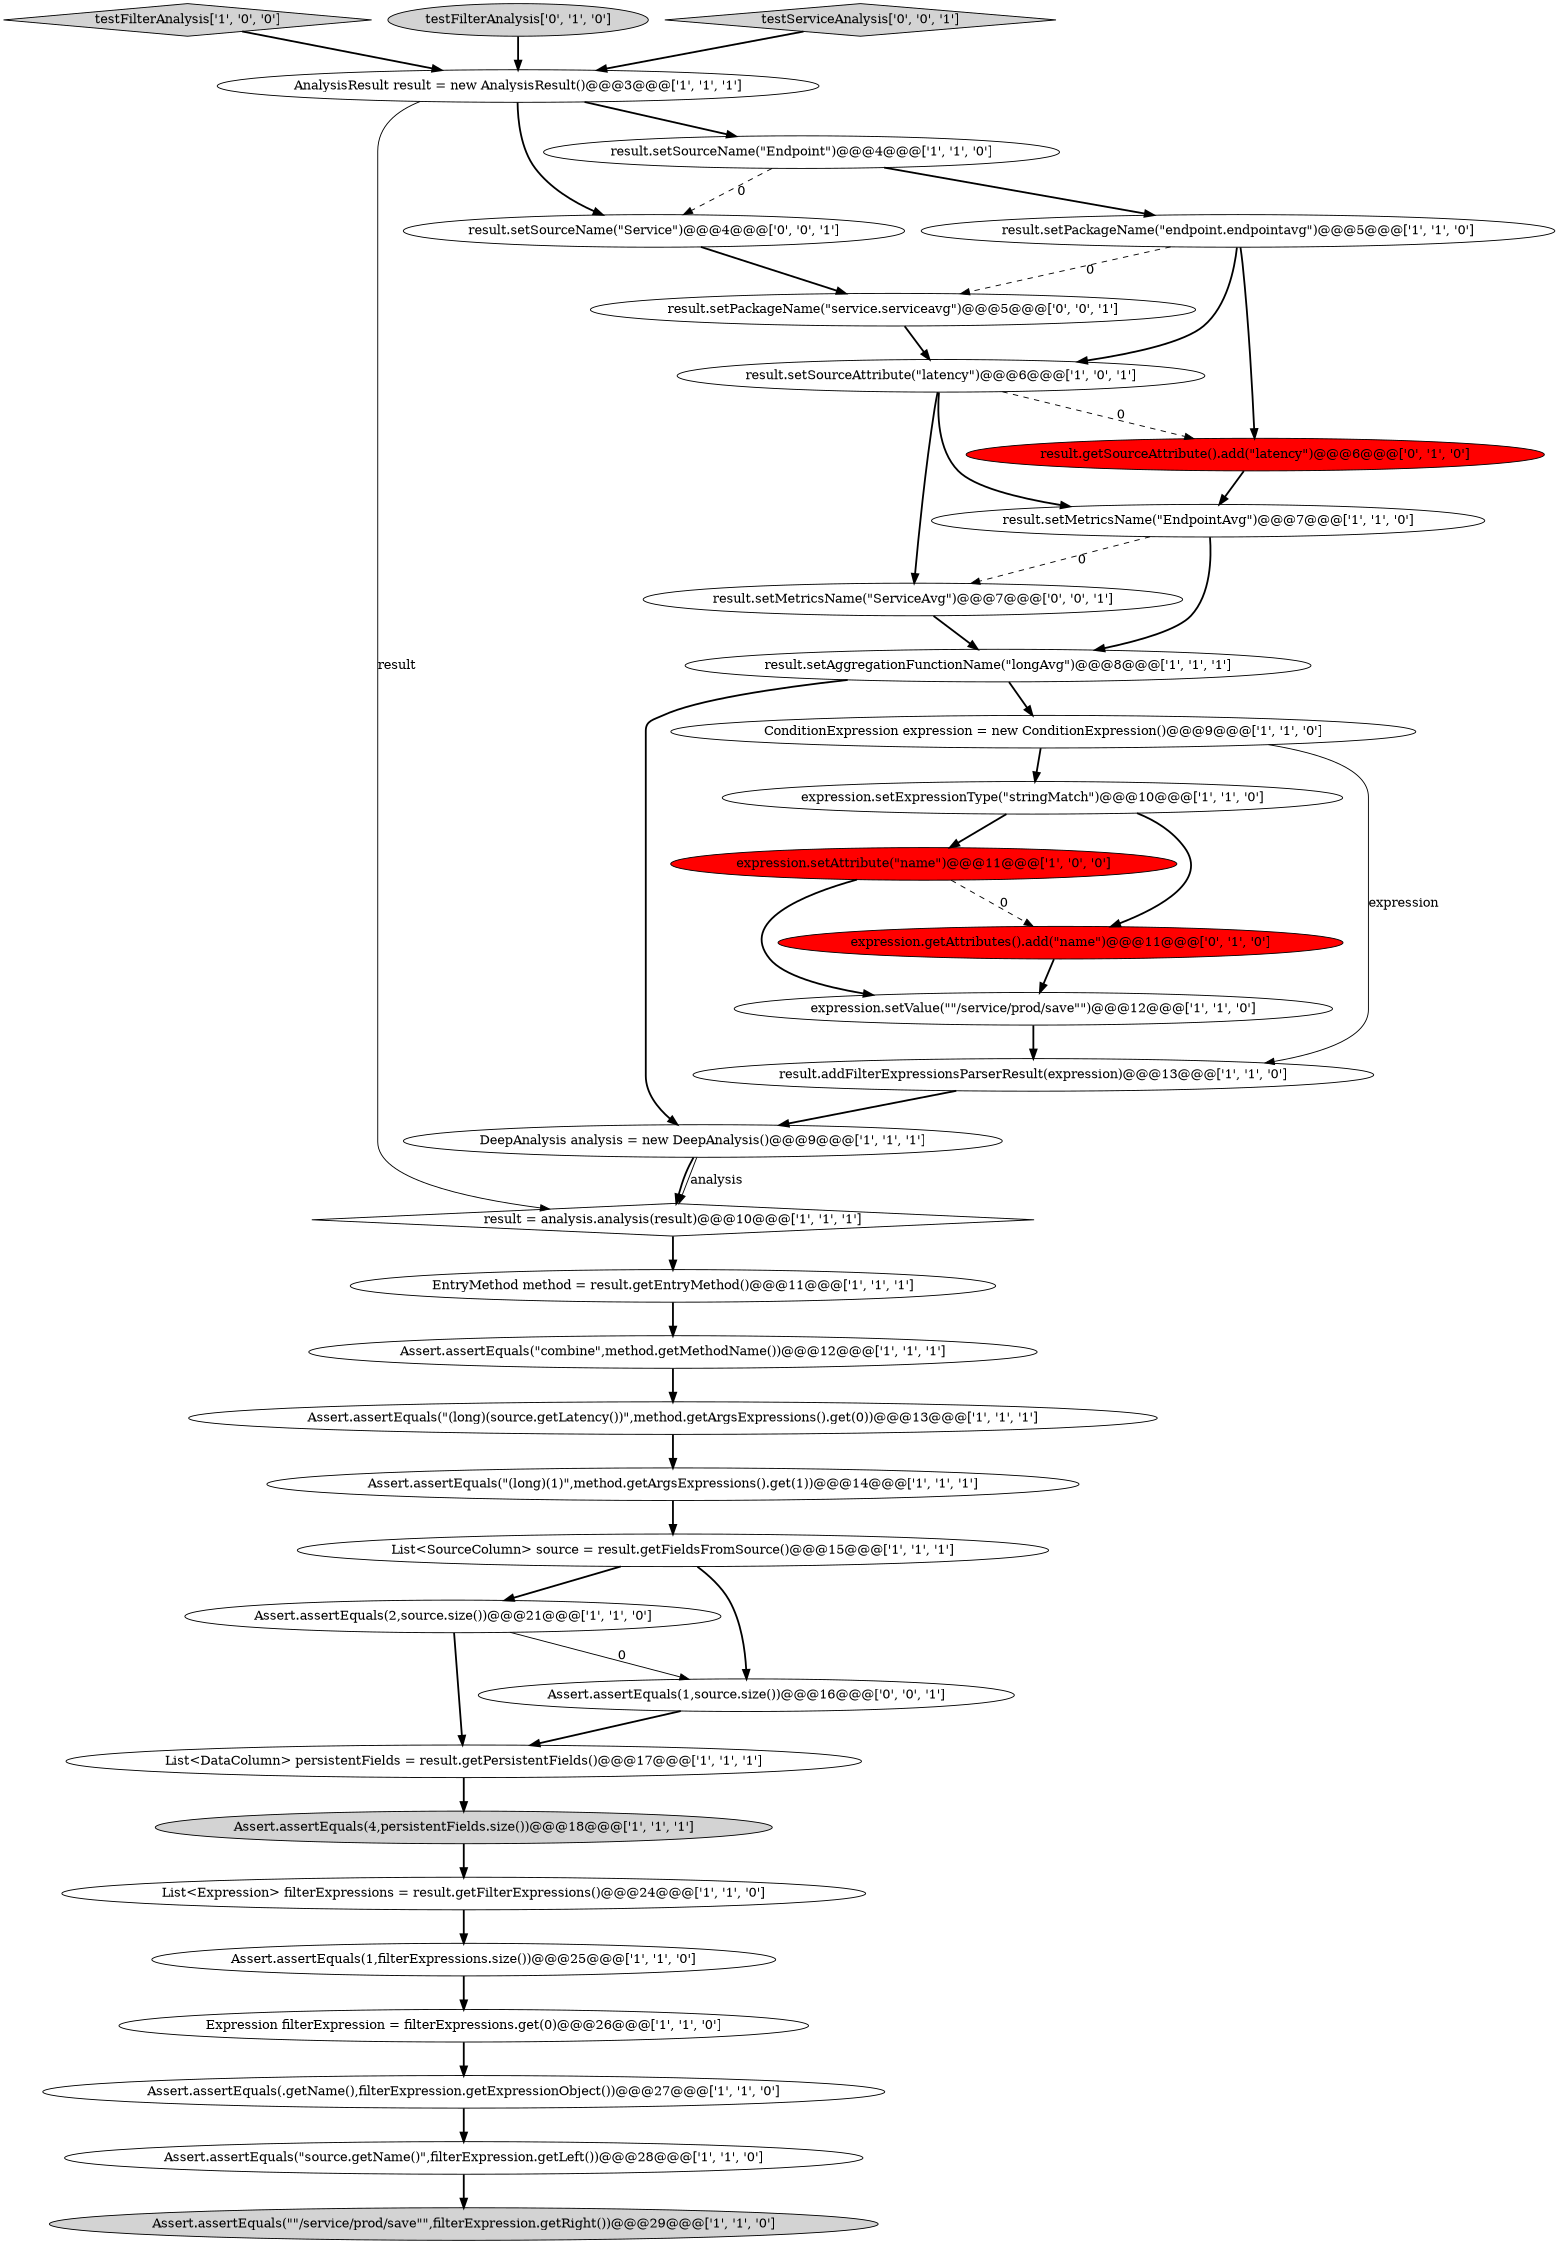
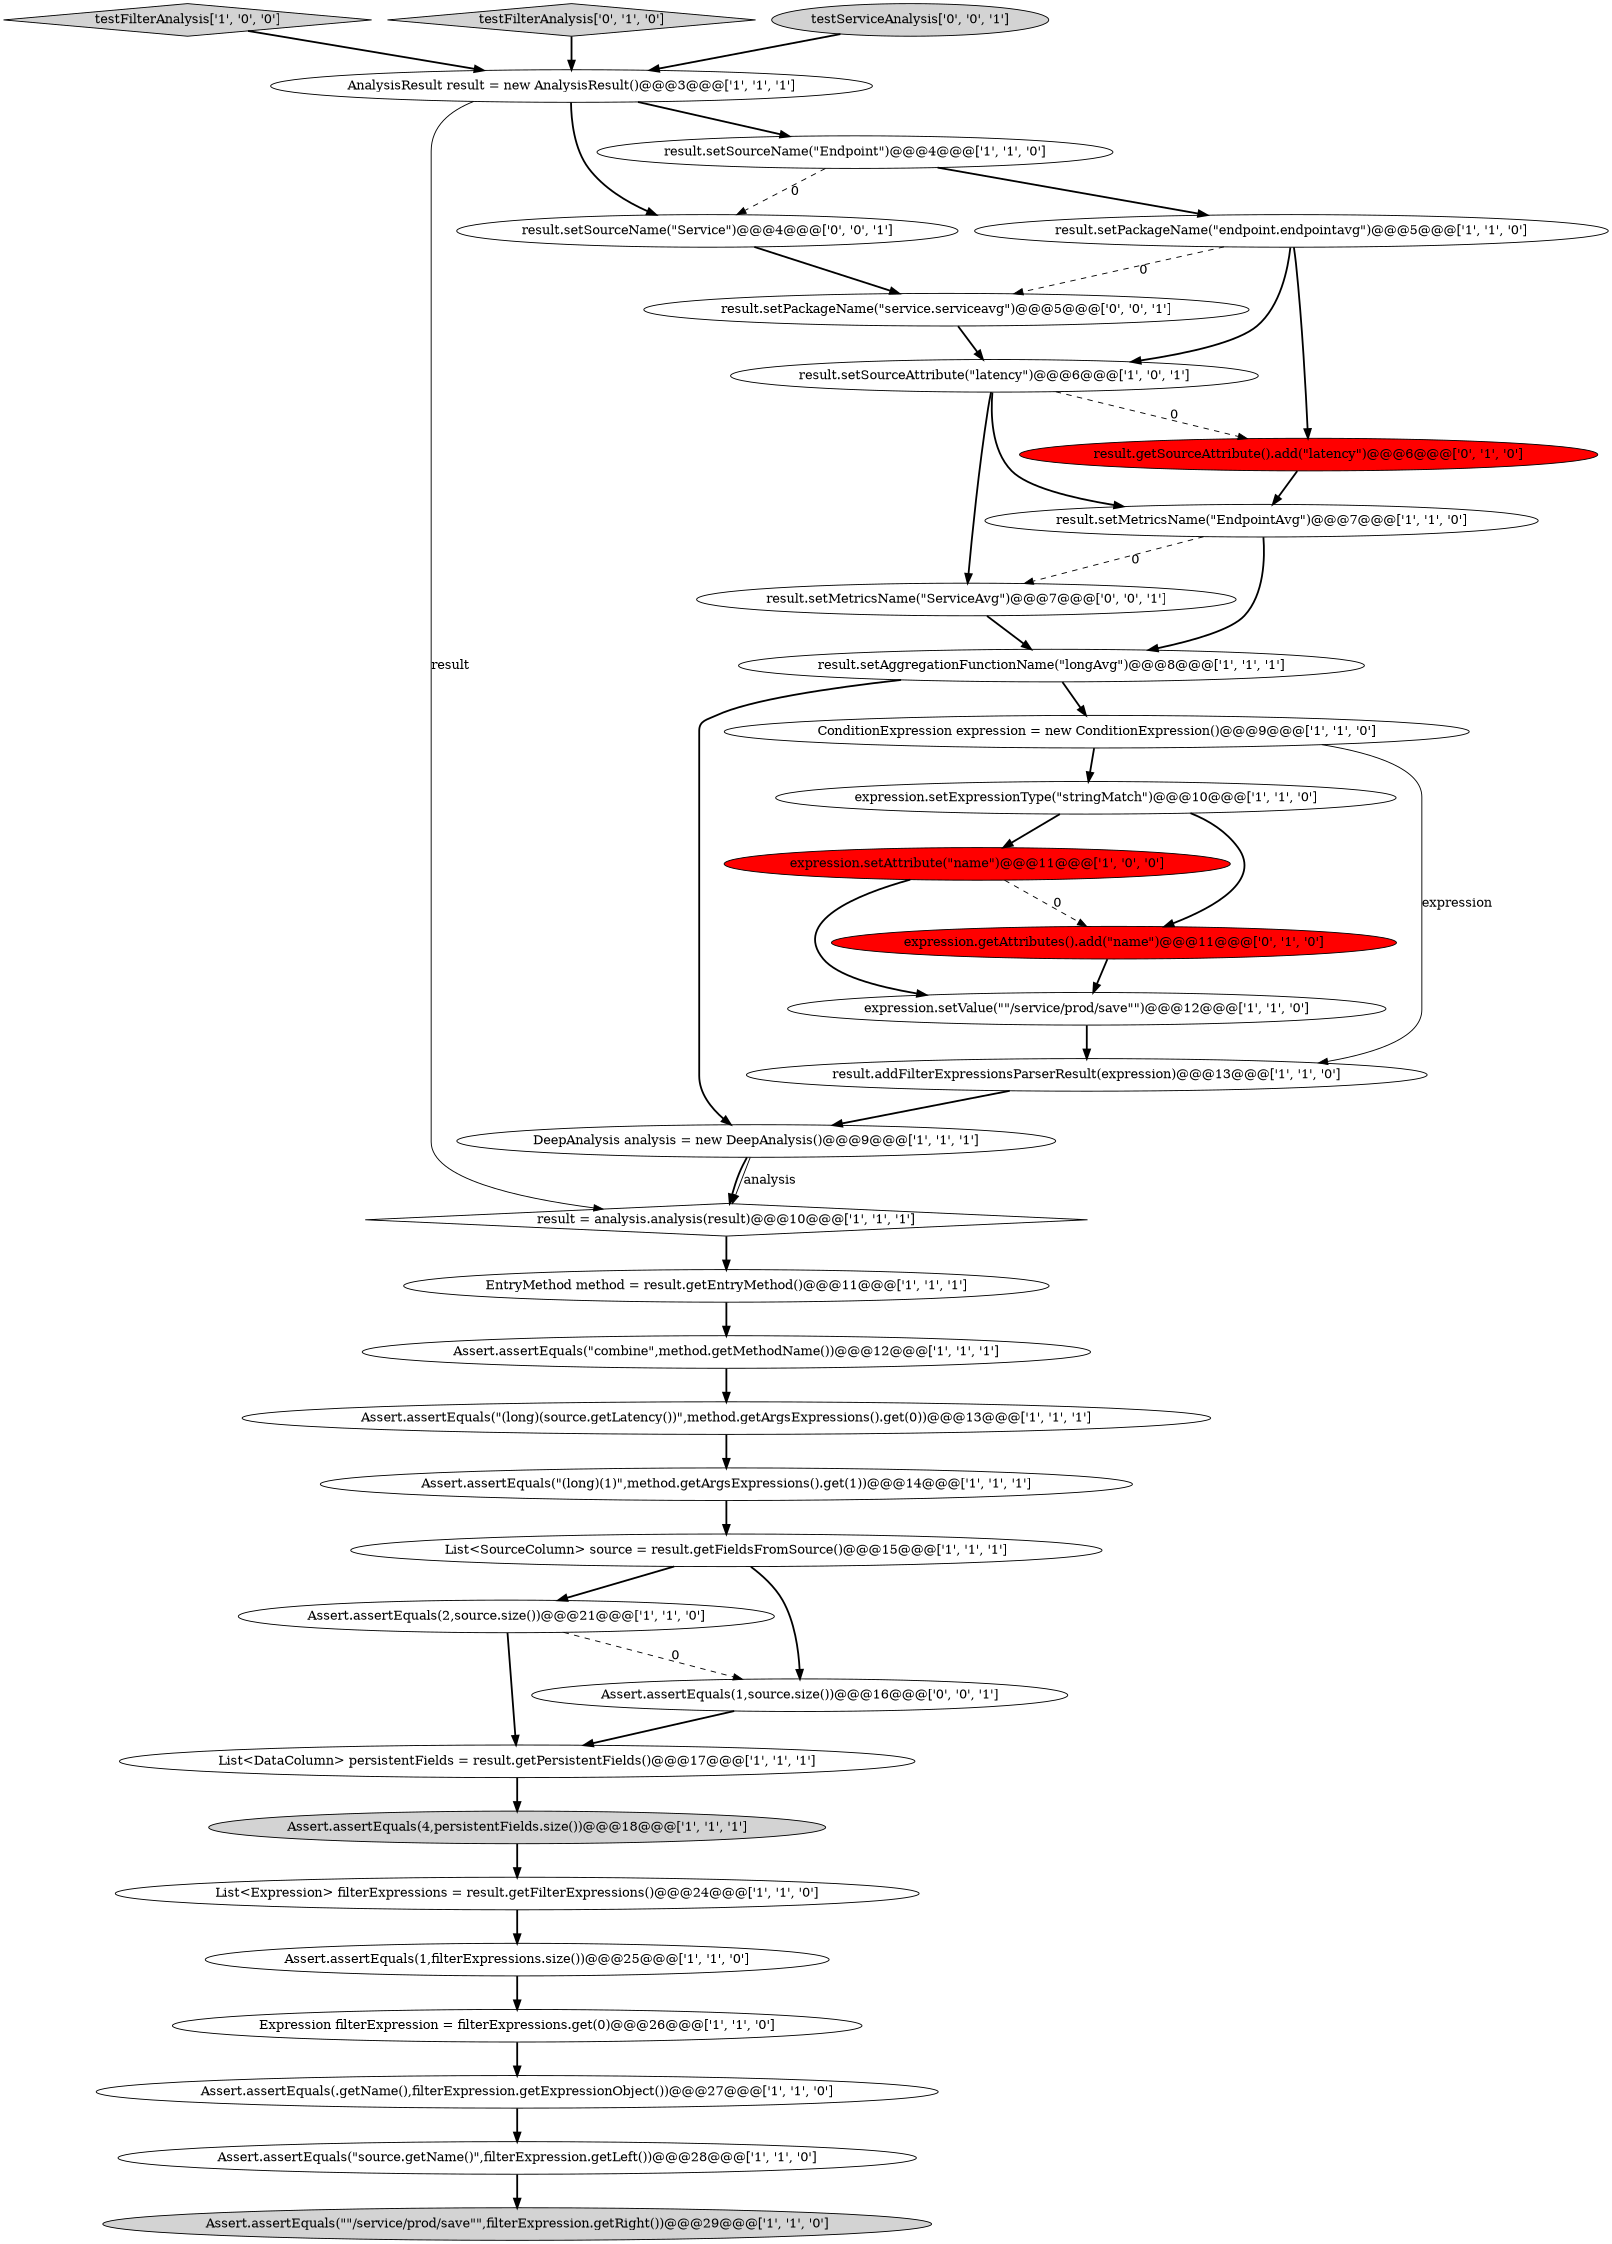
(518, 20) -> (572, 20)
(860, 20) -> (910, 20)
(595, 1655) -> (648, 1655)
